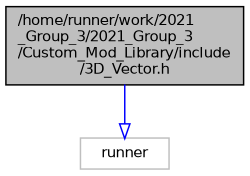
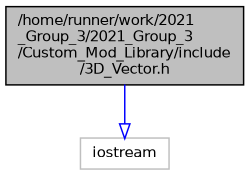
(125, 154) -> (125, 154)
